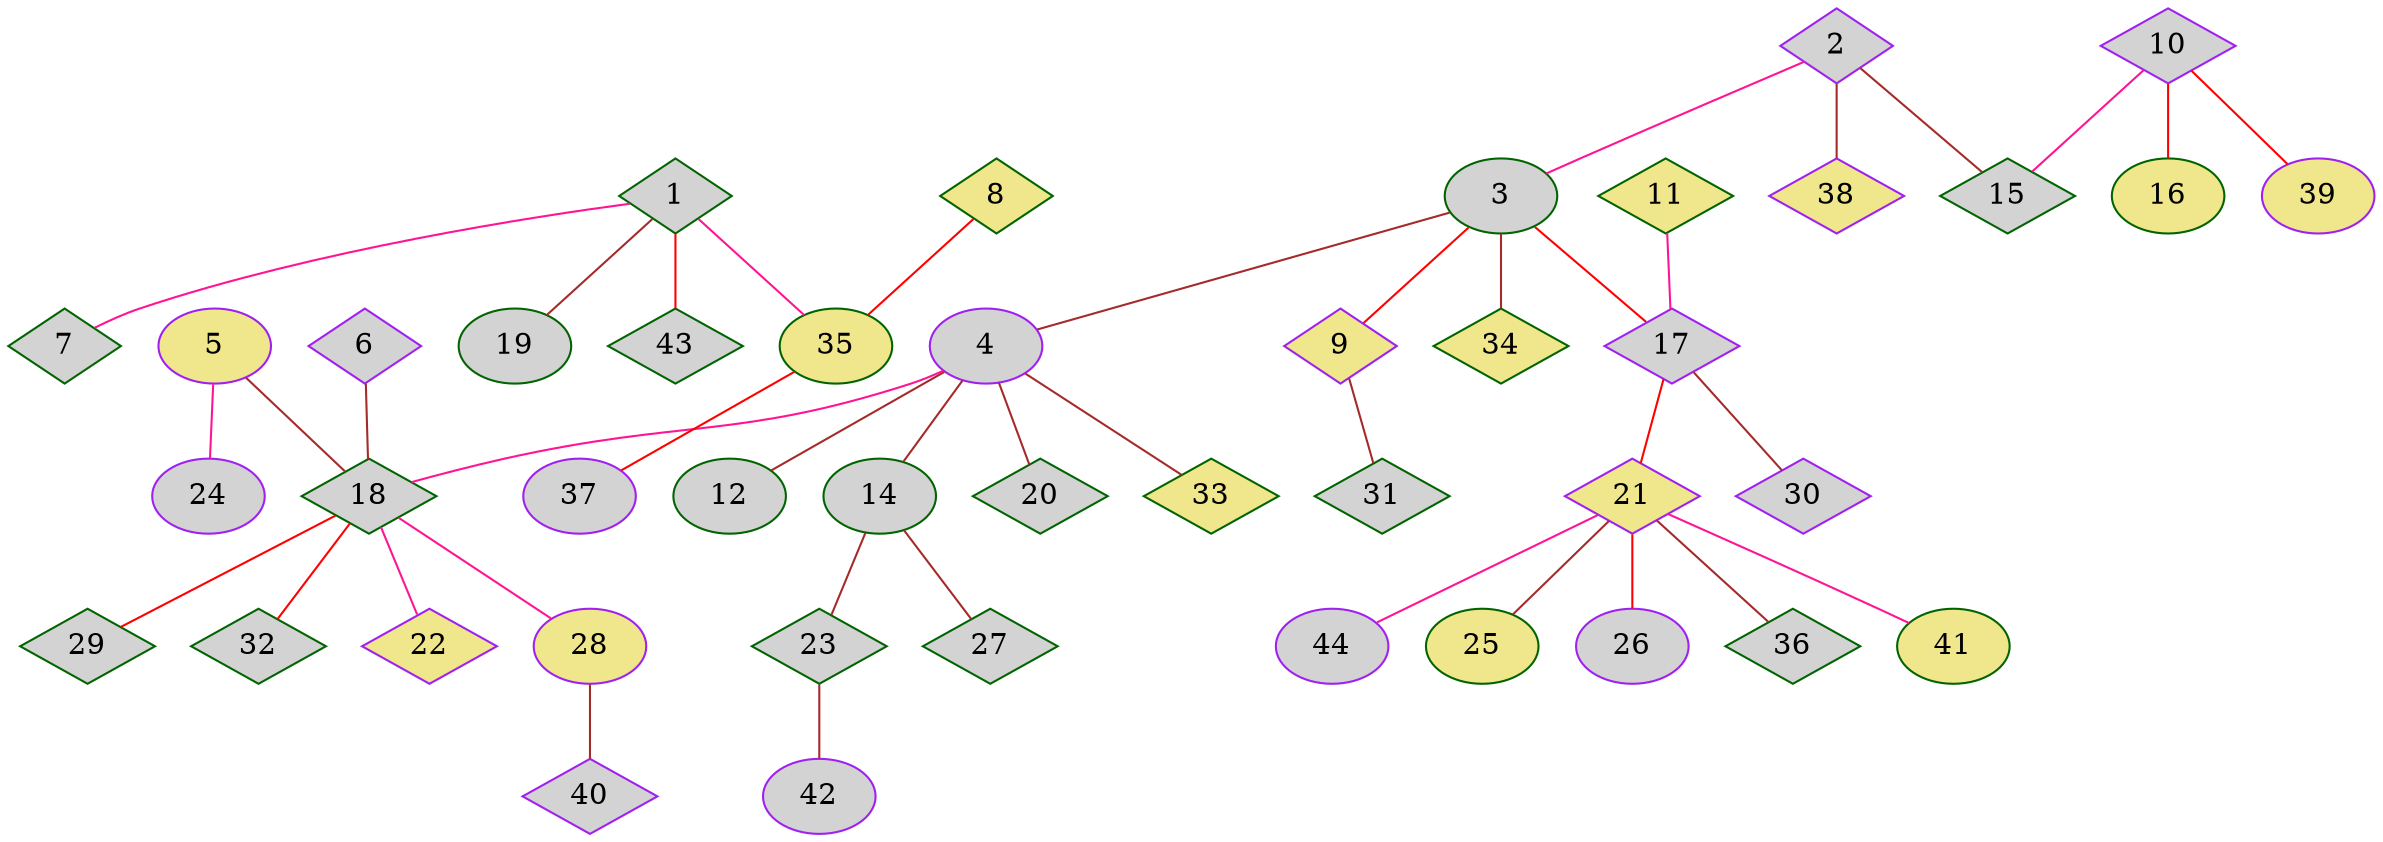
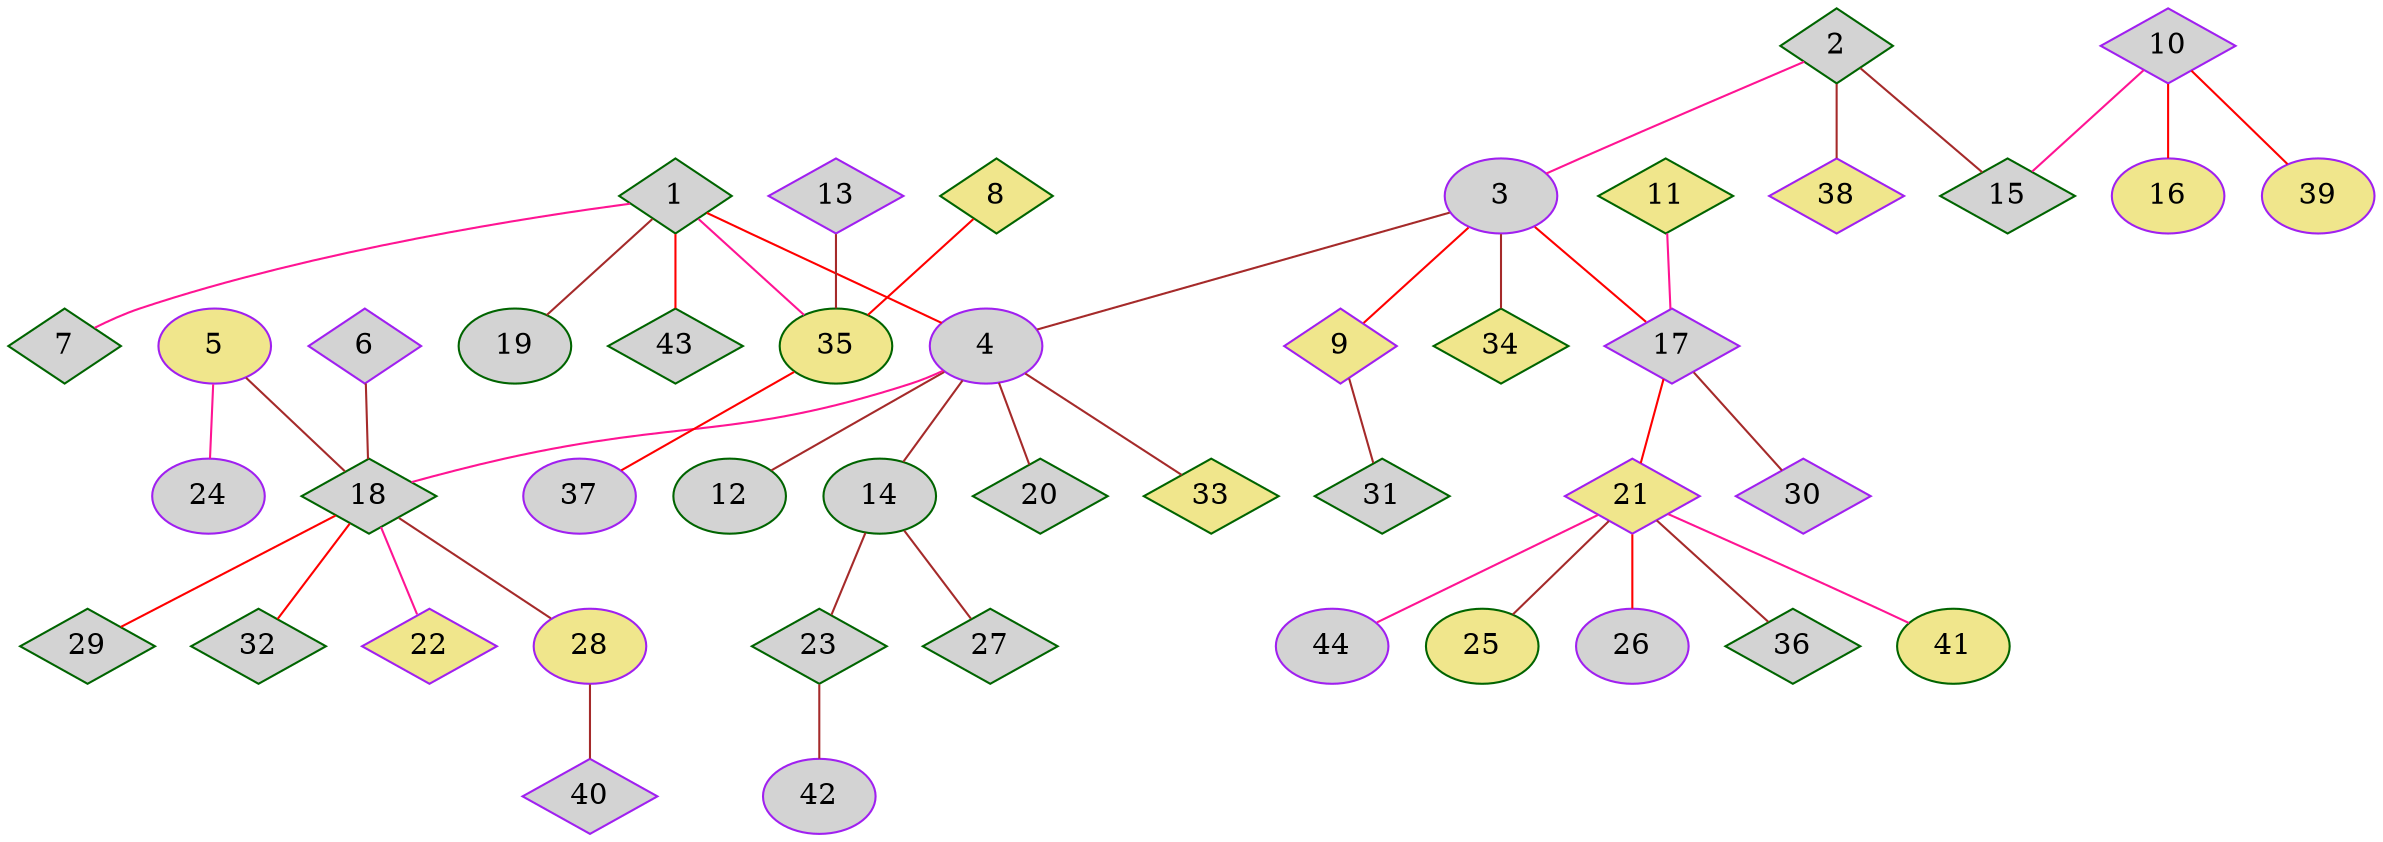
(1837, 46) -> (1837, 46)
none -> (836, 196)
(1501, 196) -> (1501, 196)
(2168, 196) -> (2168, 196)
none -> (818, 265)
(475, 568) -> (475, 568)
